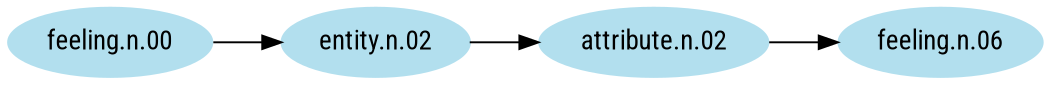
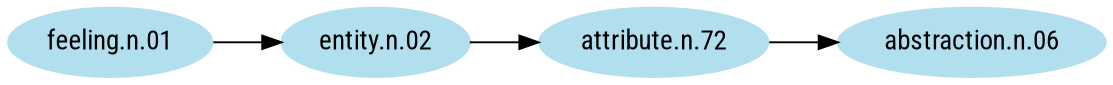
(110, 42) -> (110, 42)
(654, 42) -> (654, 42)
(941, 42) -> (972, 42)
